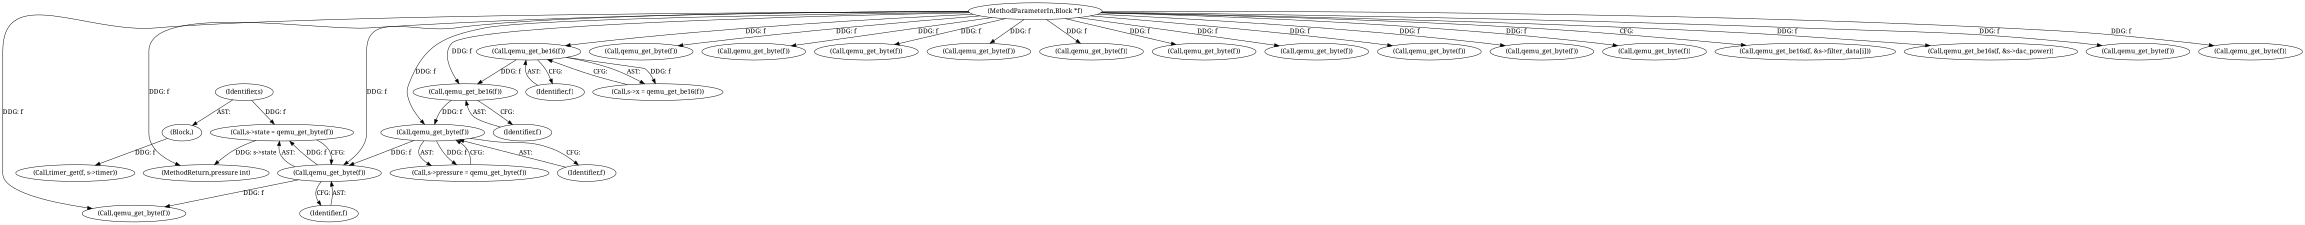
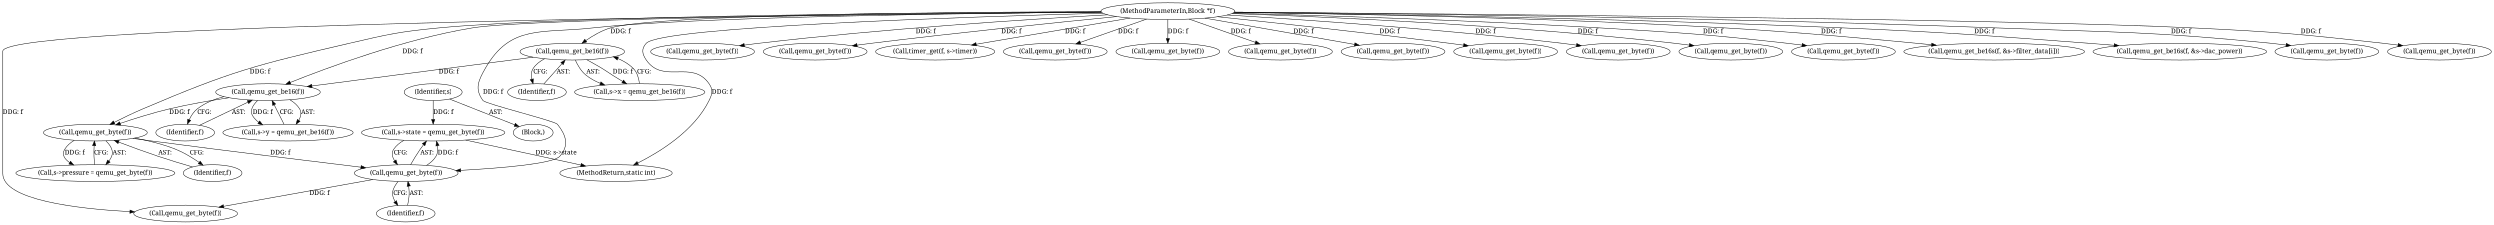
(1628, 31) -> (1831, 31)
none -> (288, 133)
(134, 151) -> (1053, 31)
(206, 173) -> (616, 173)
